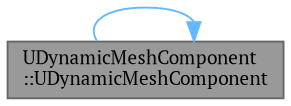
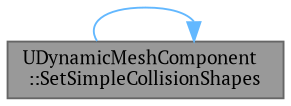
(146, 70) -> (146, 70)
